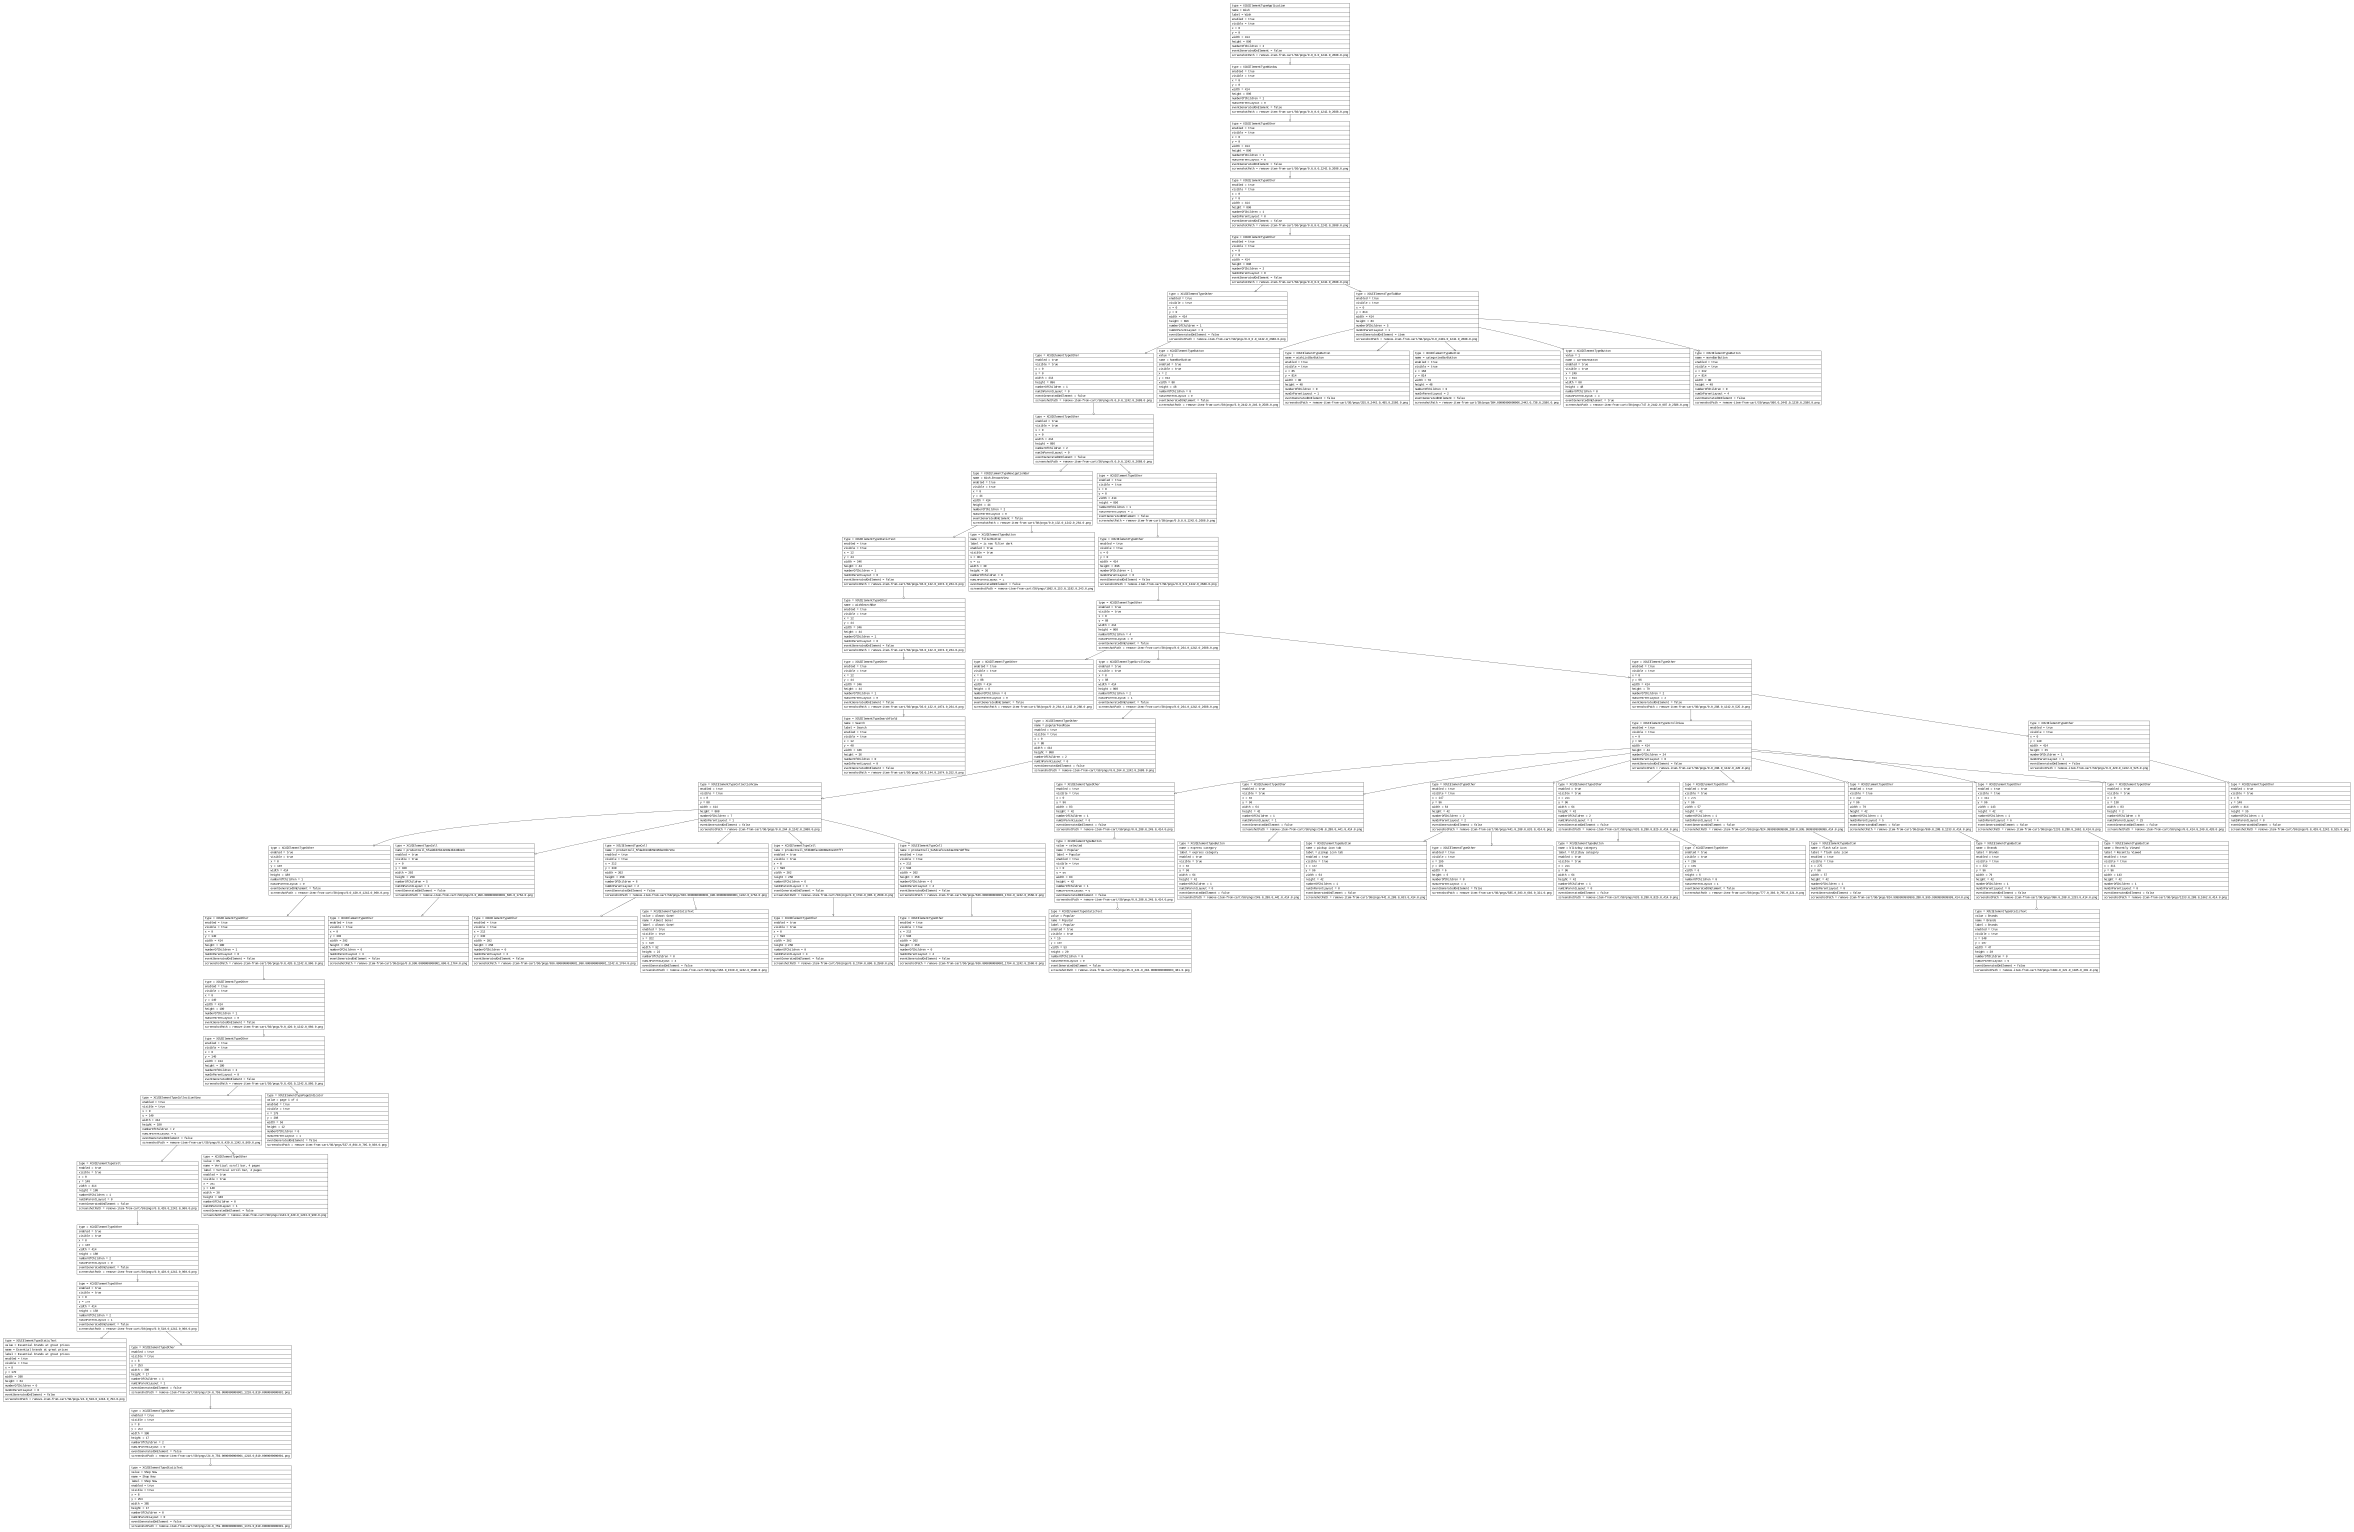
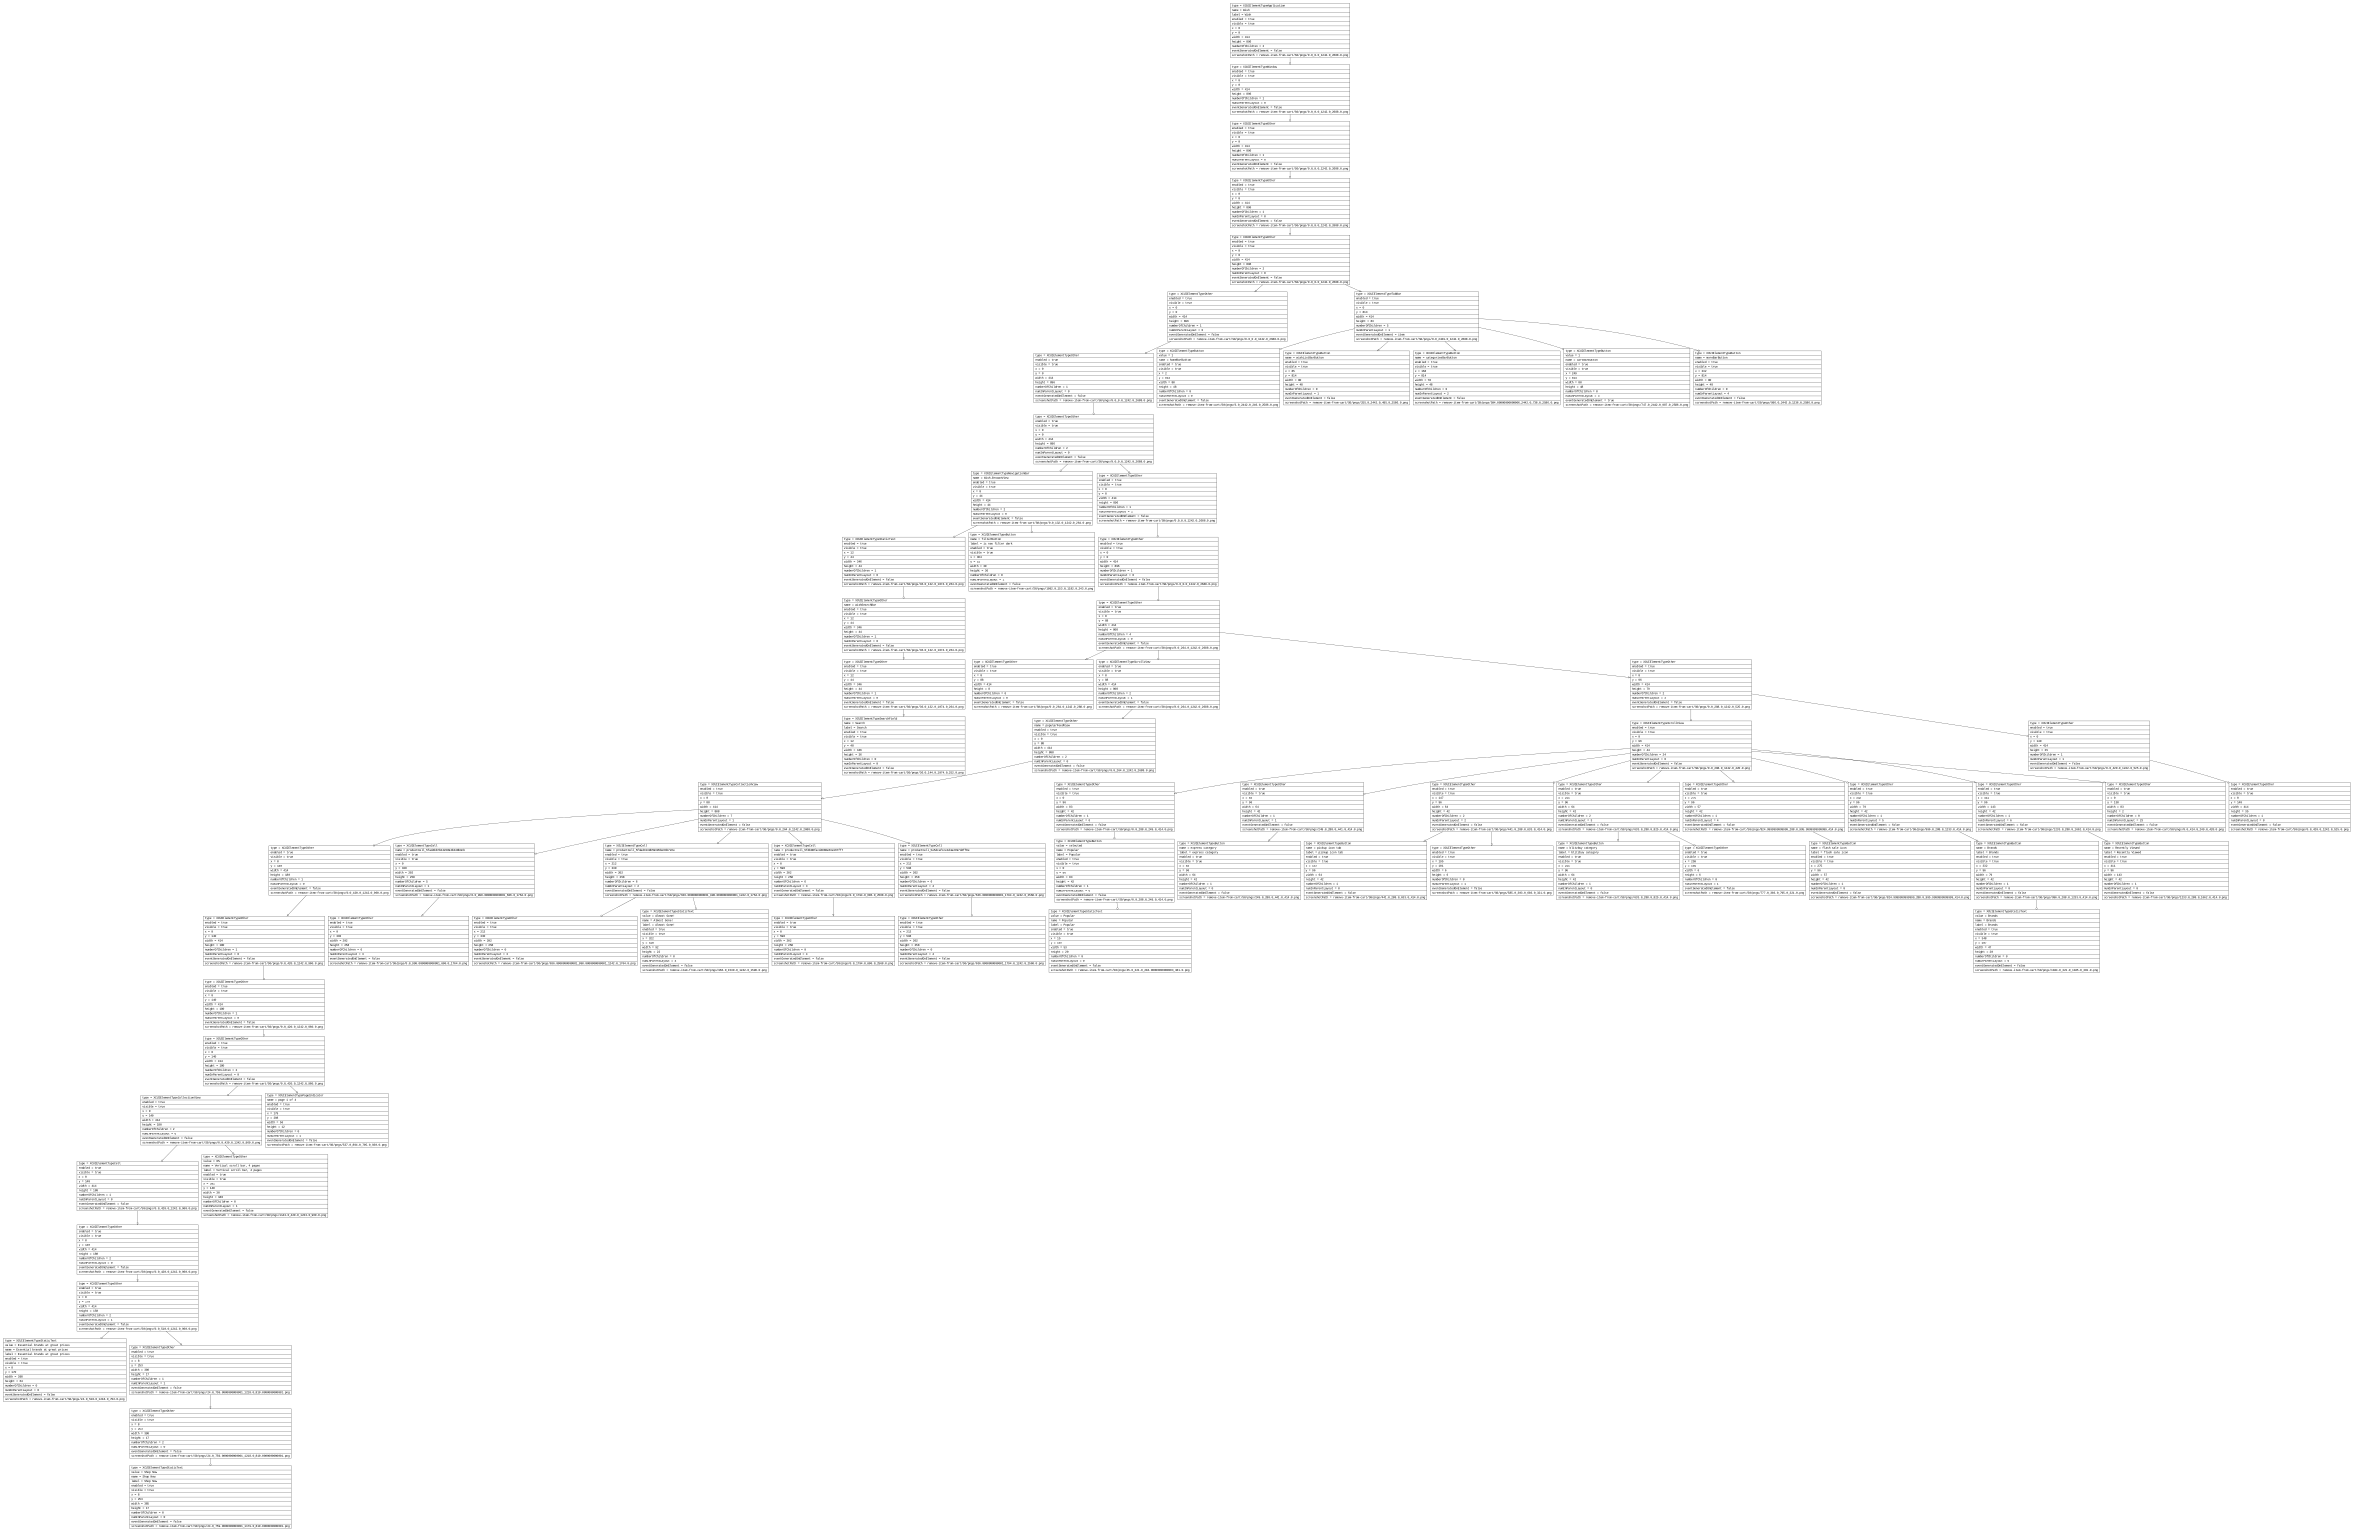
(282, 1100) -> (282, 1100)
